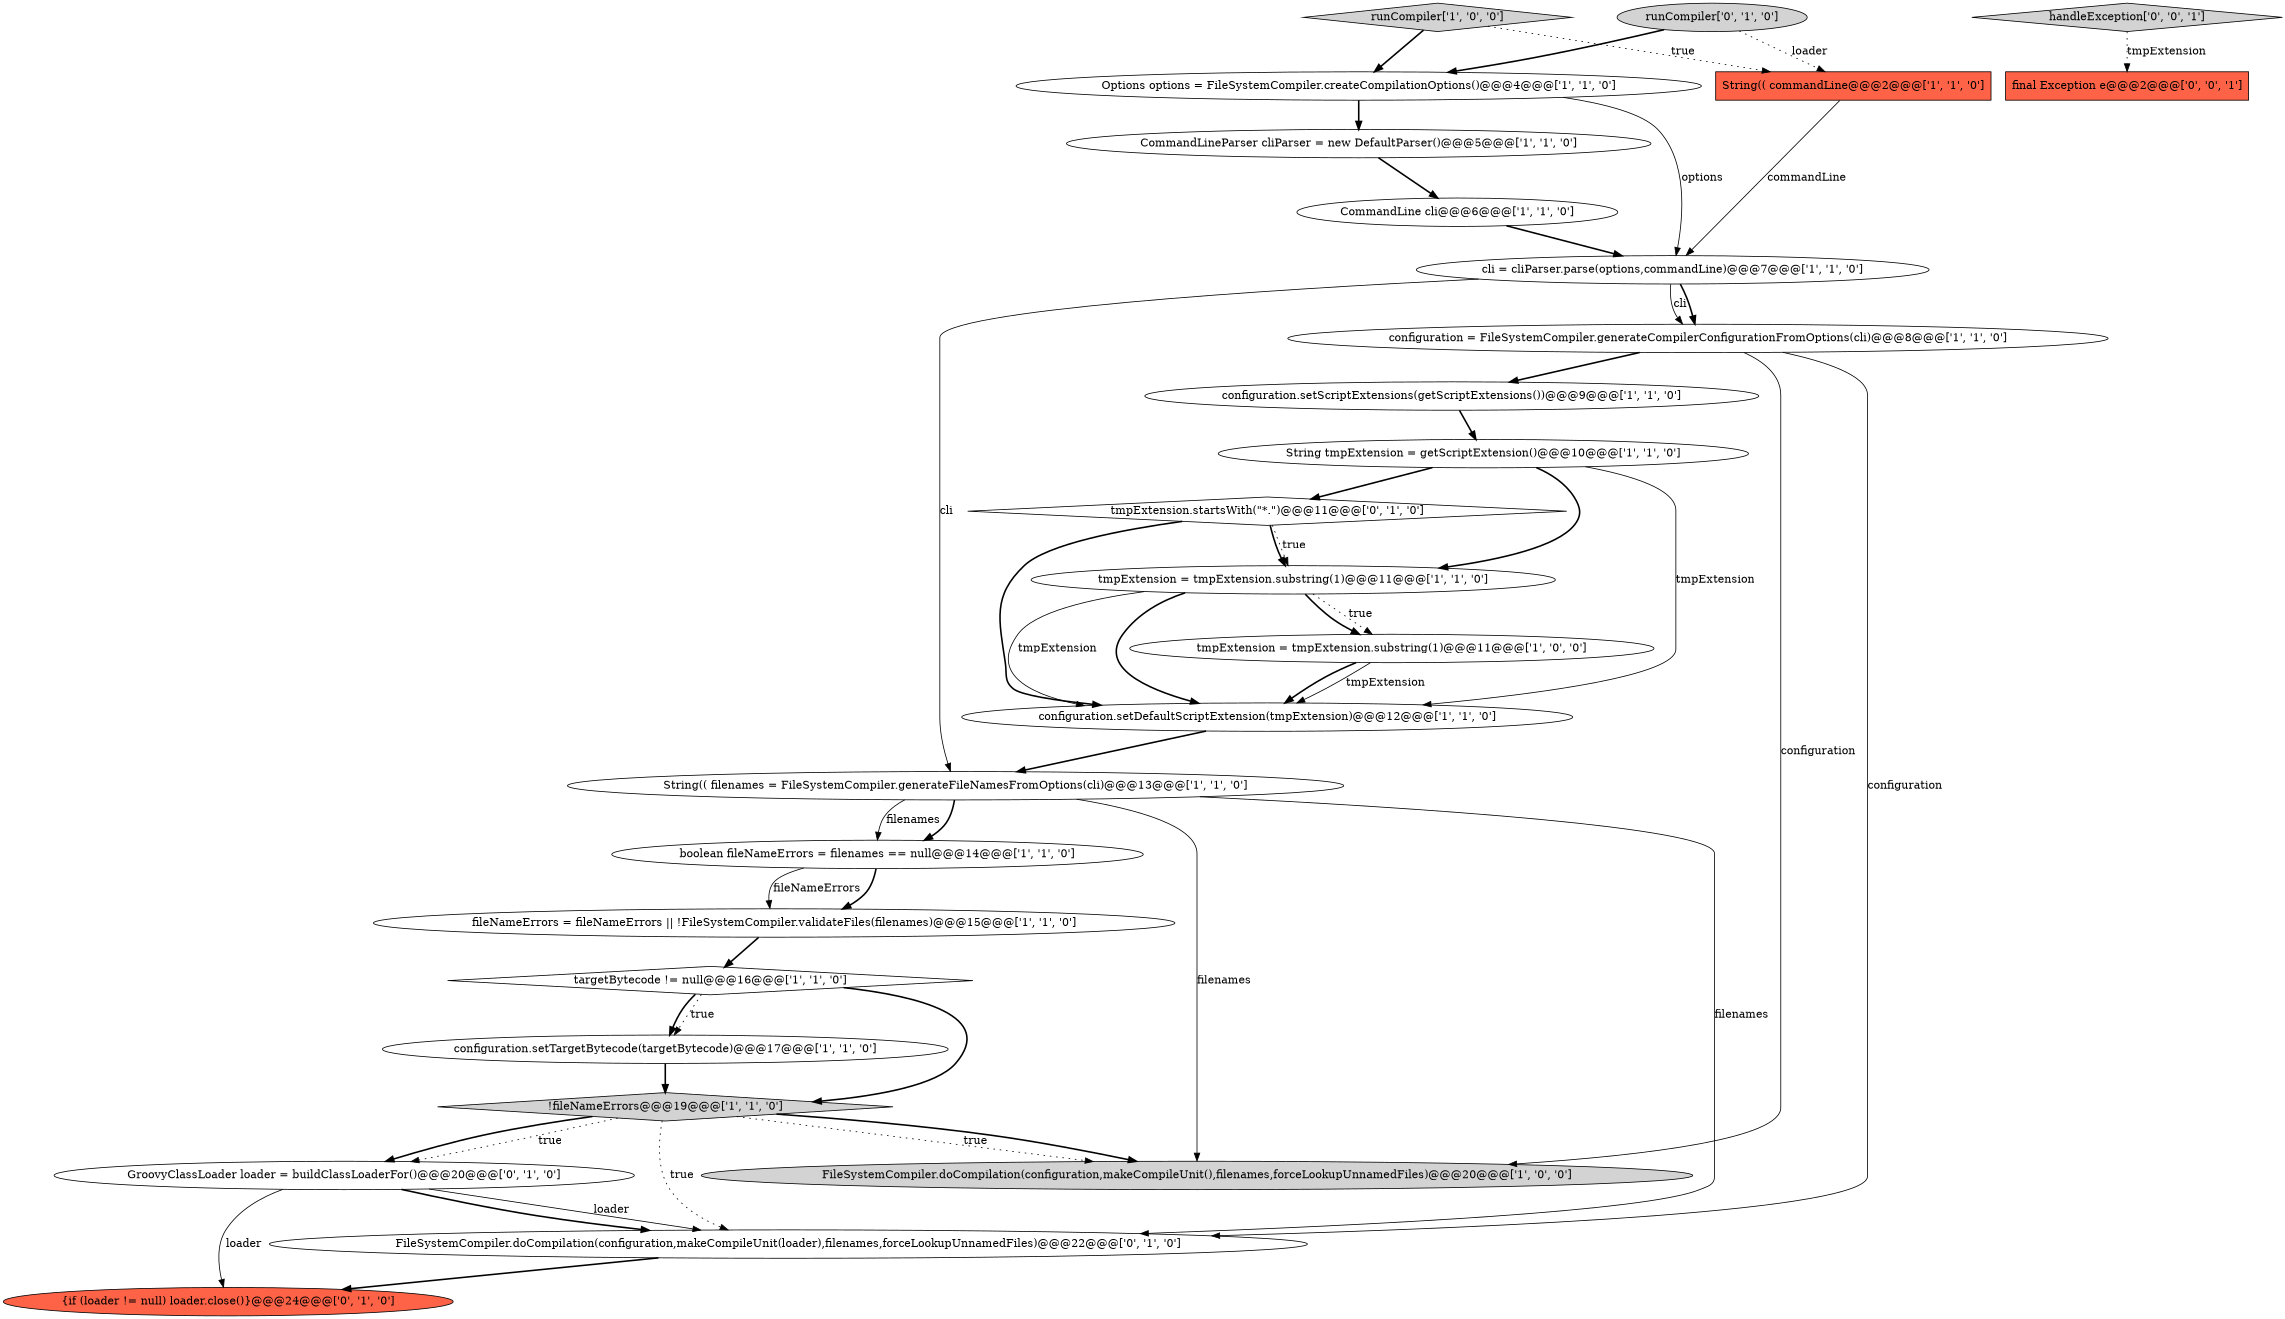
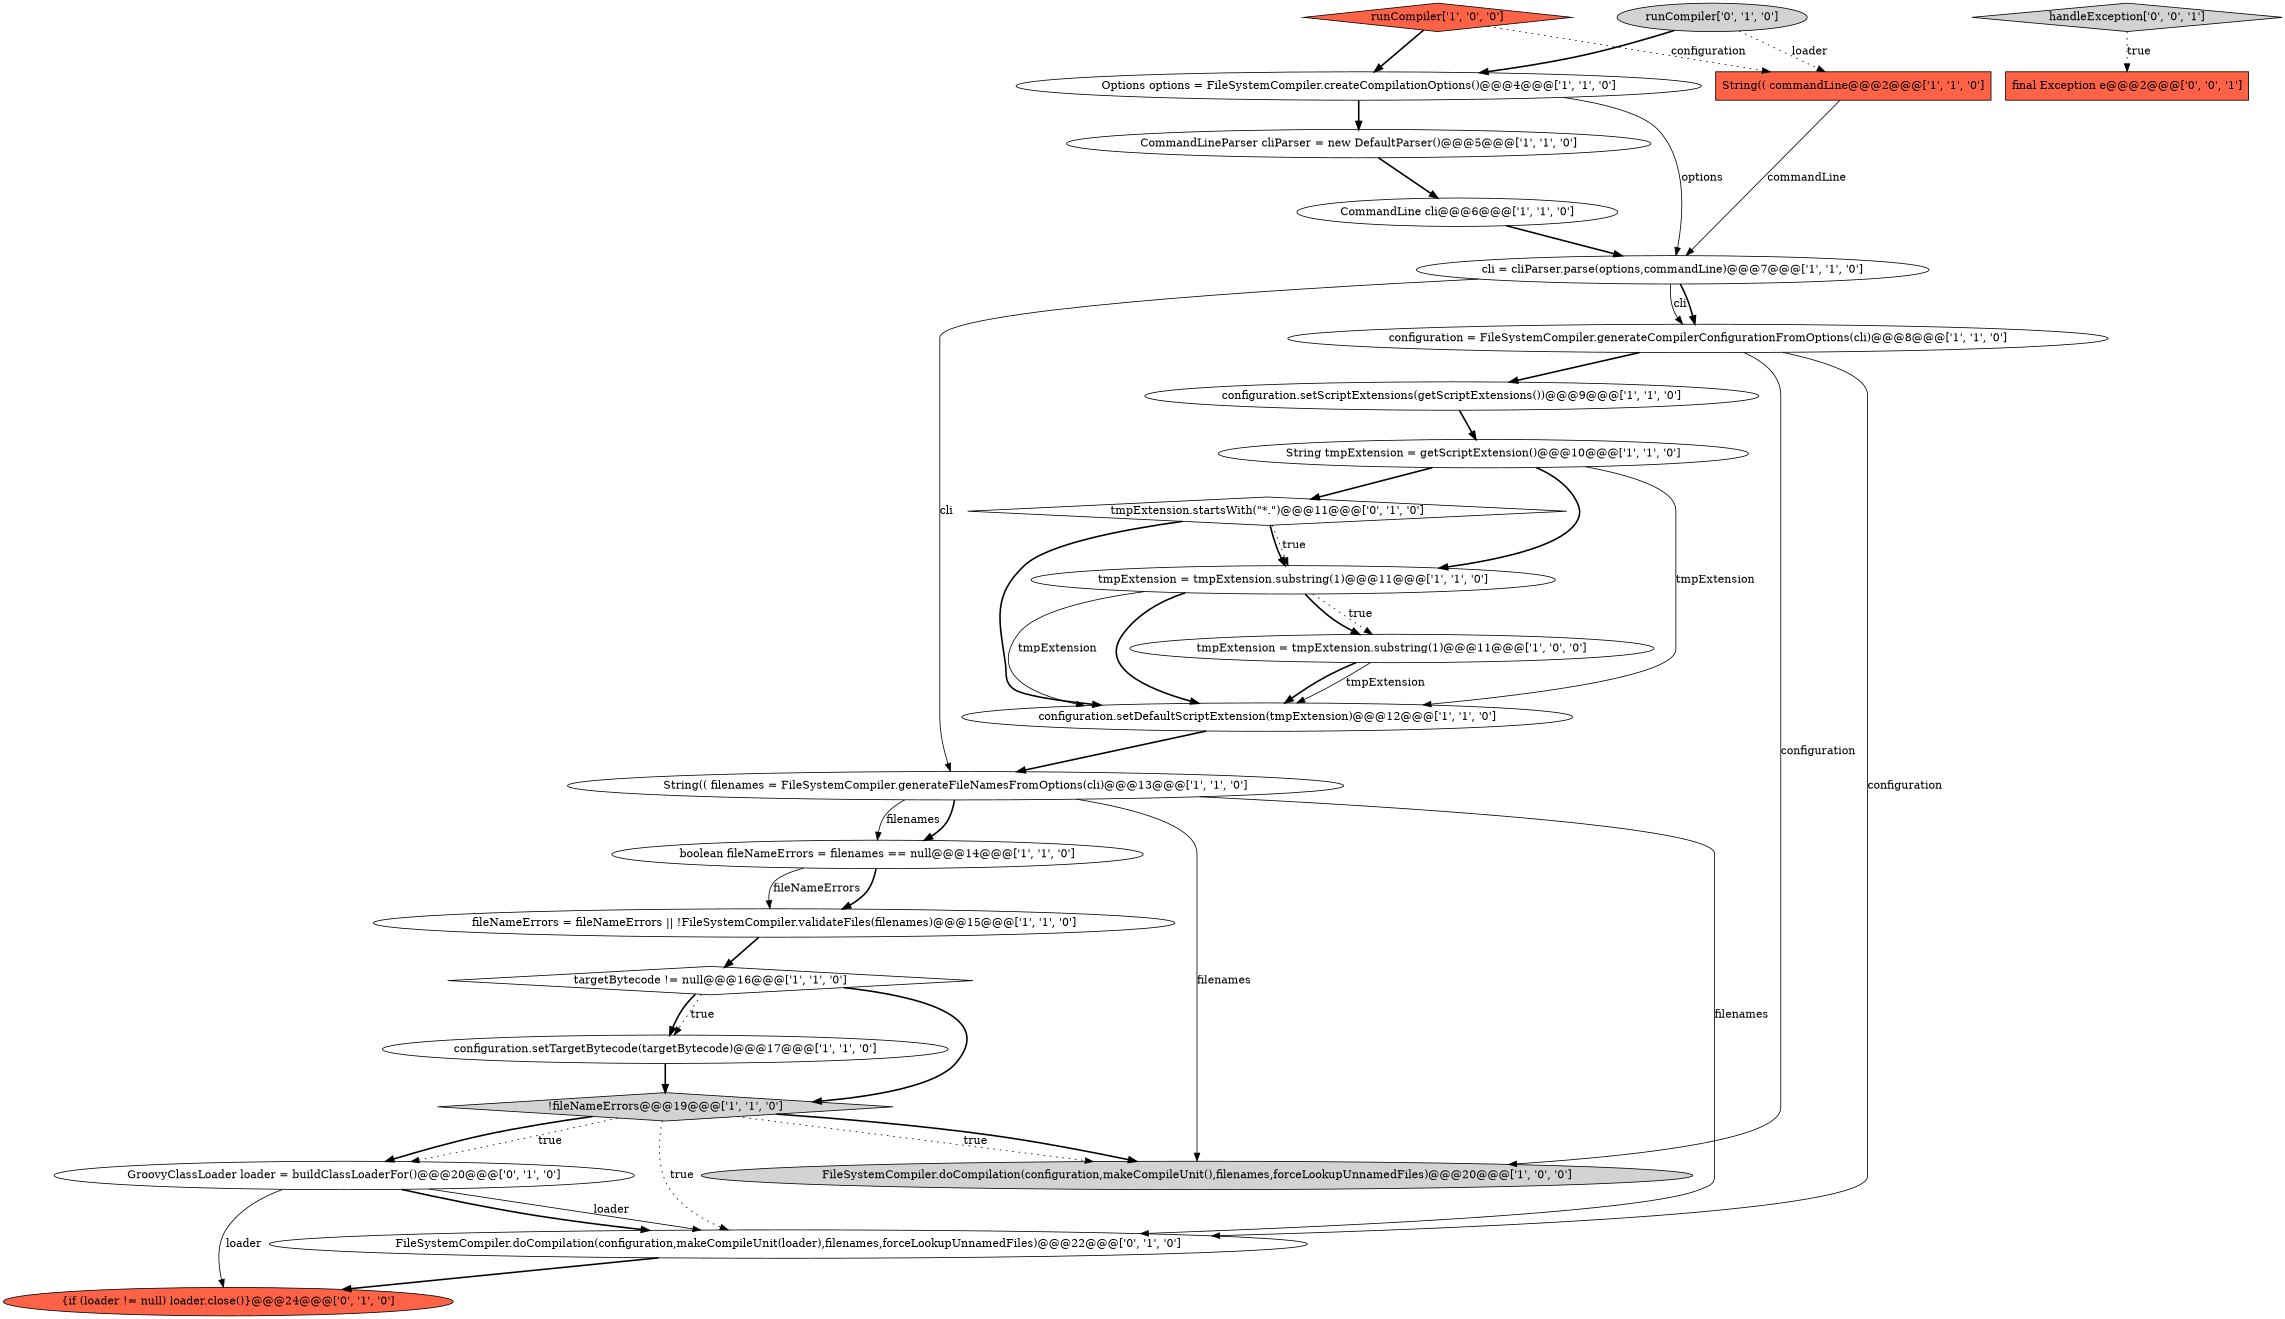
(1438, 17) -> (1438, 17)
(1683, 52) -> (1709, 52)
(2167, 52) -> (2139, 52)
